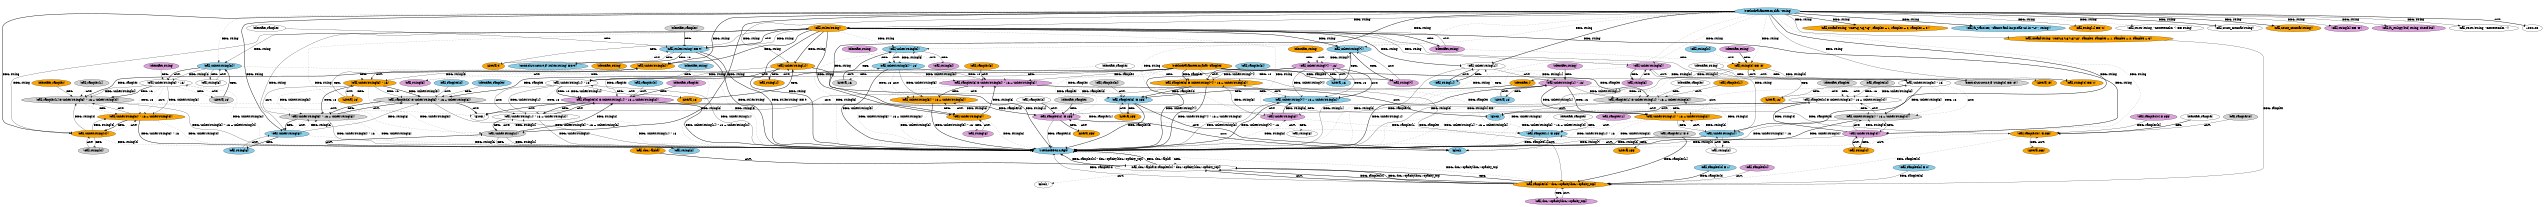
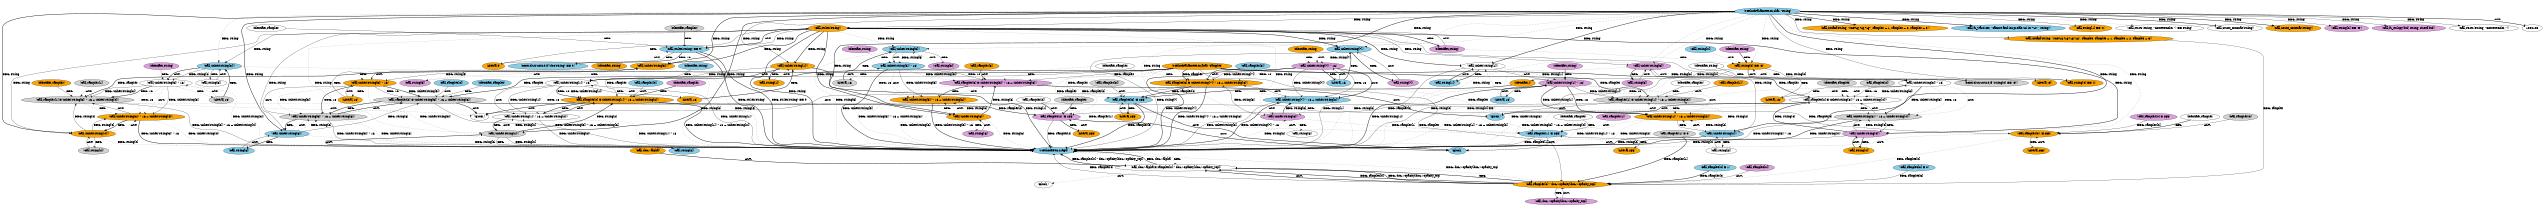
(548, 66) -> (548, 66)
(1302, 73) -> (1547, 73)
(617, 100) -> (617, 100)
(1368, 148) -> (1117, 59)
